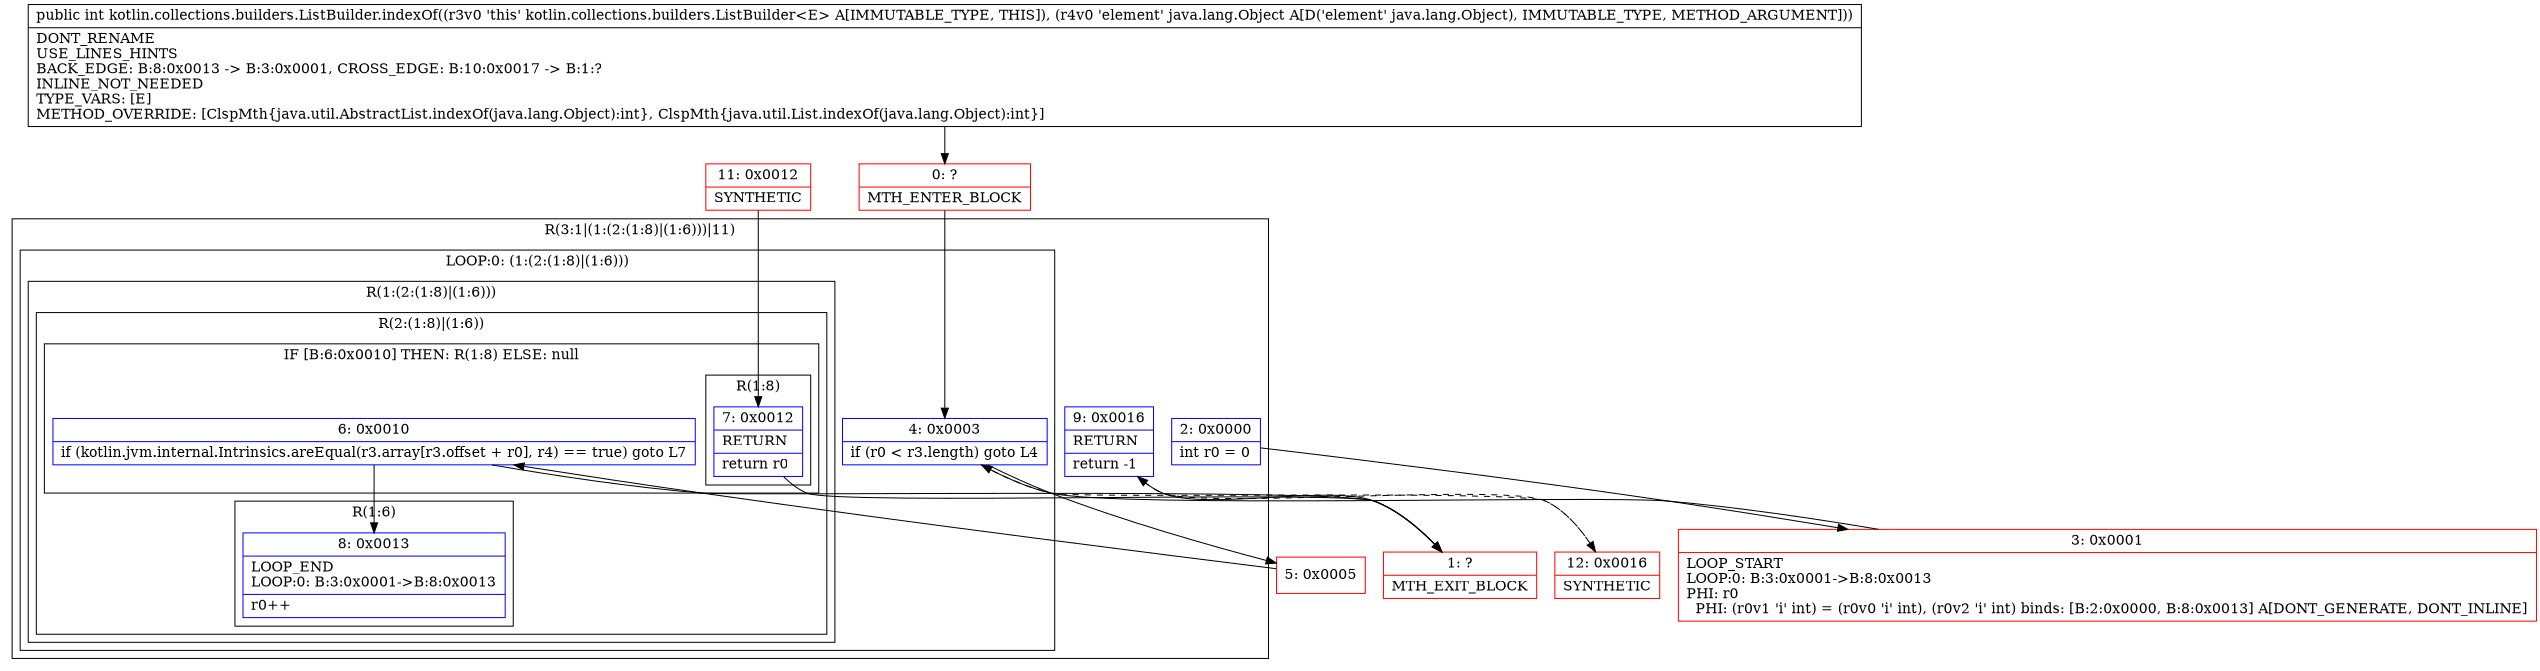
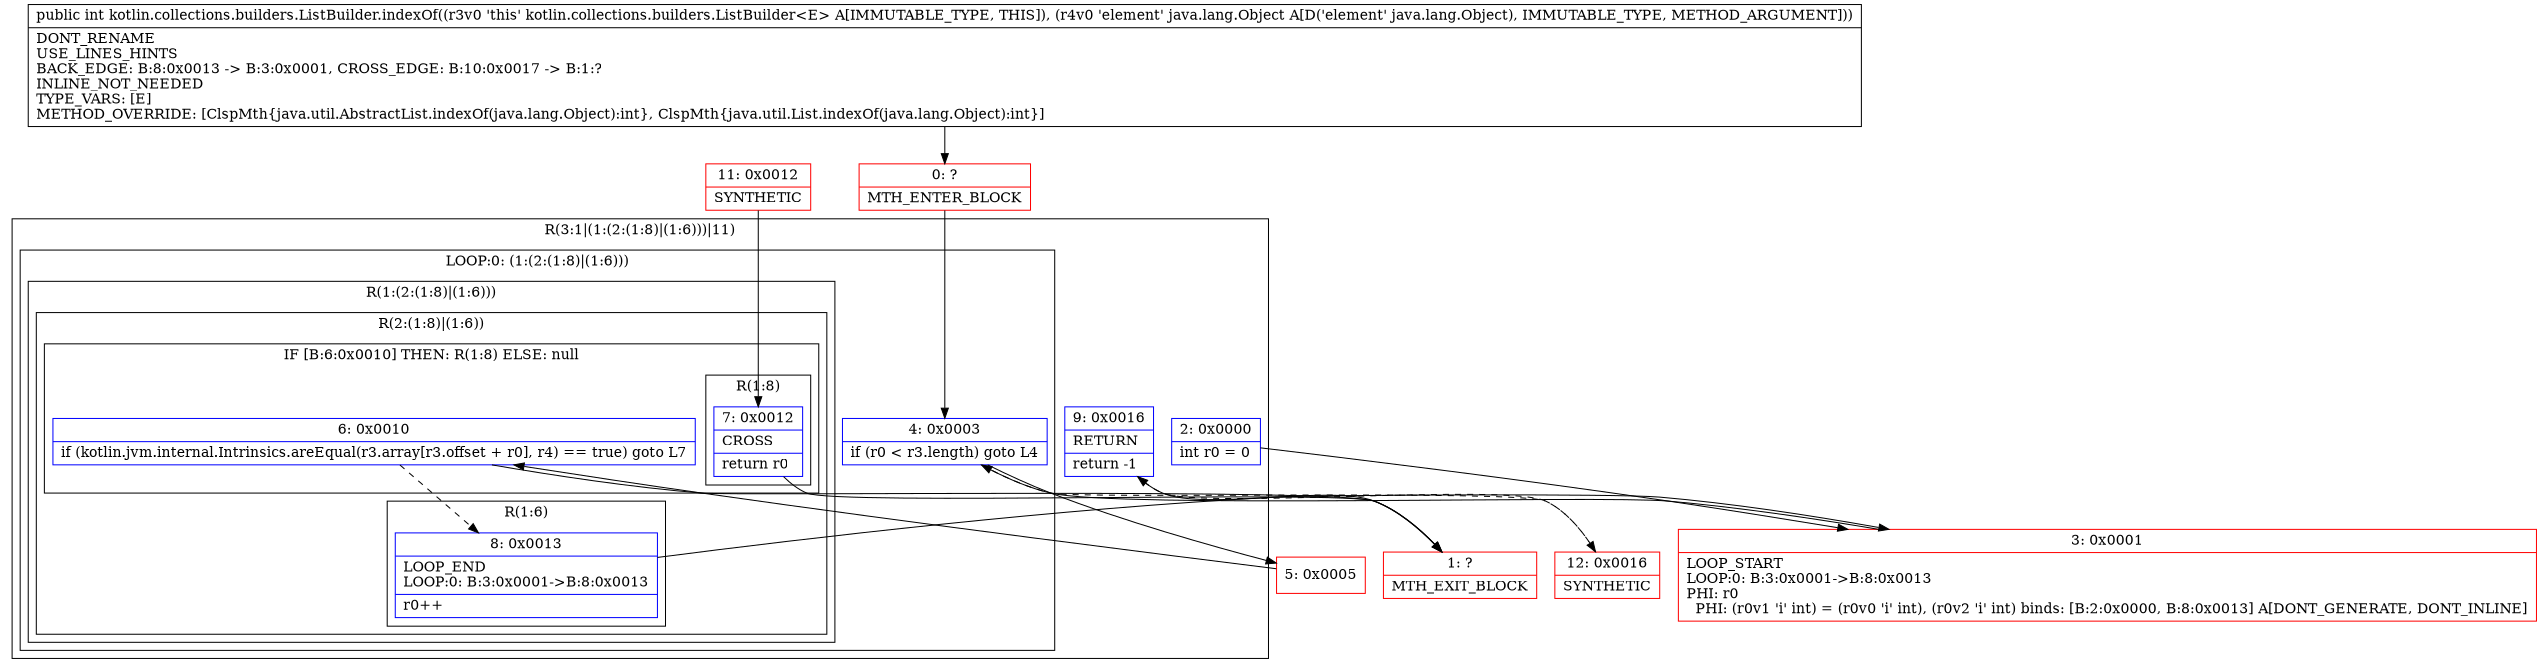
(755, 441) -> (748, 441)
(374, 487) -> (425, 486)
none -> (1145, 506)
